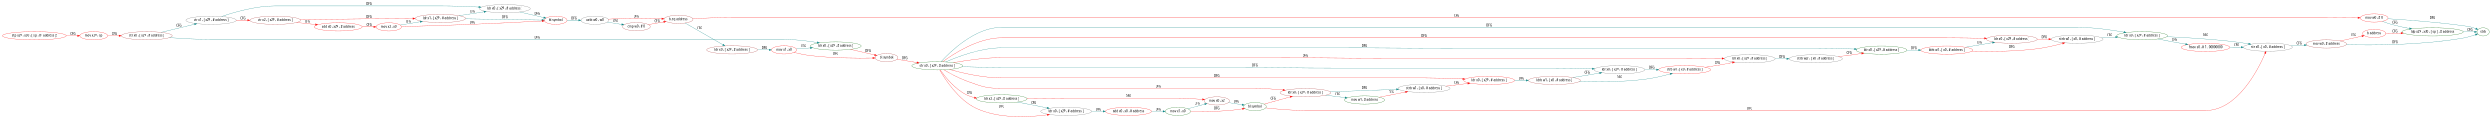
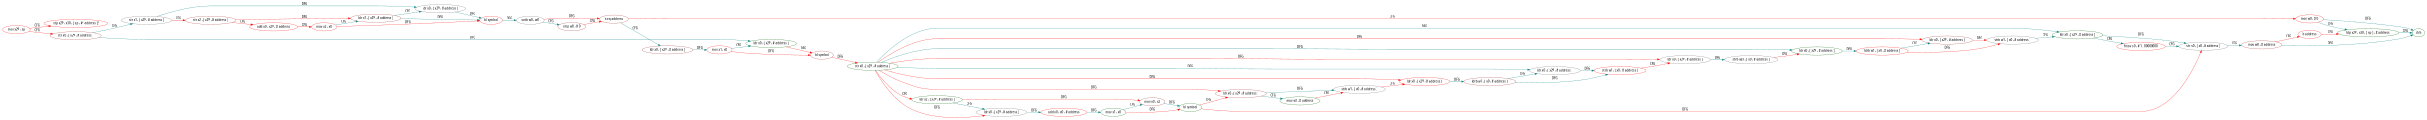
(72, 36) -> (39, 27)
